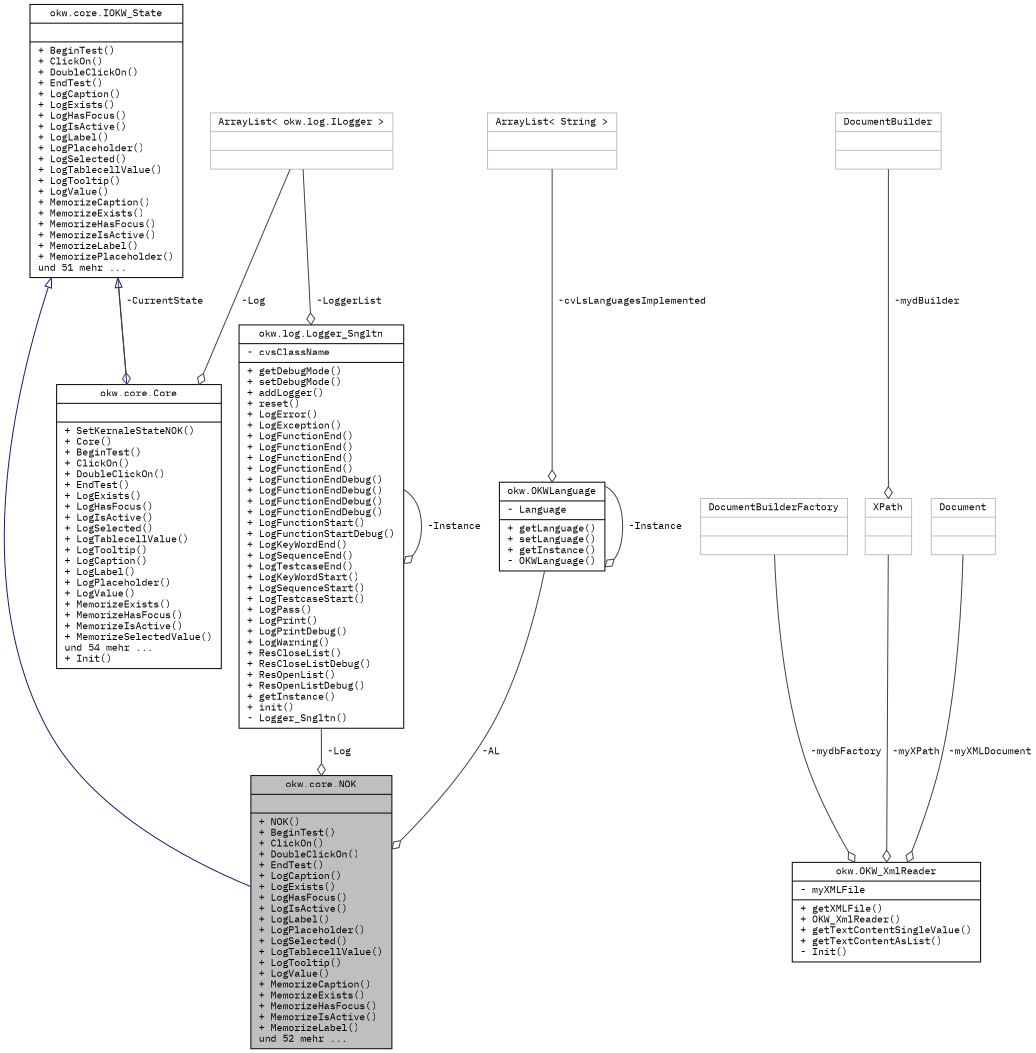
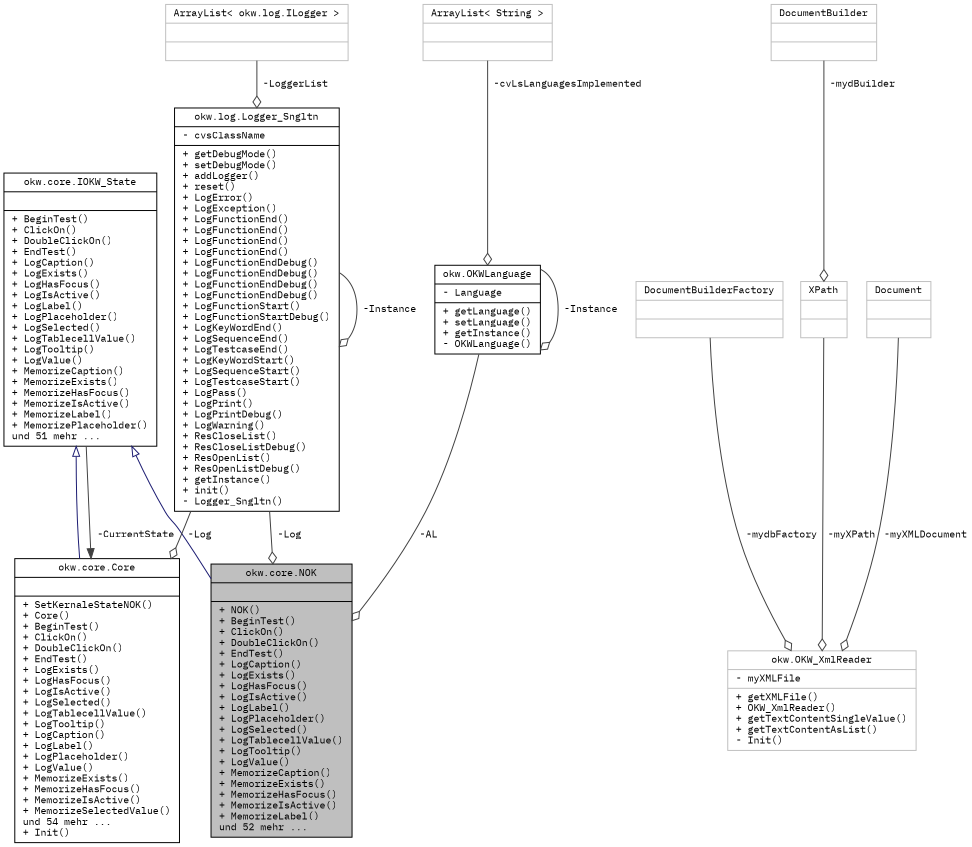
(247, 271) -> (185, 527)
(122, 325) -> (88, 498)
(886, 912) -> (822, 701)
